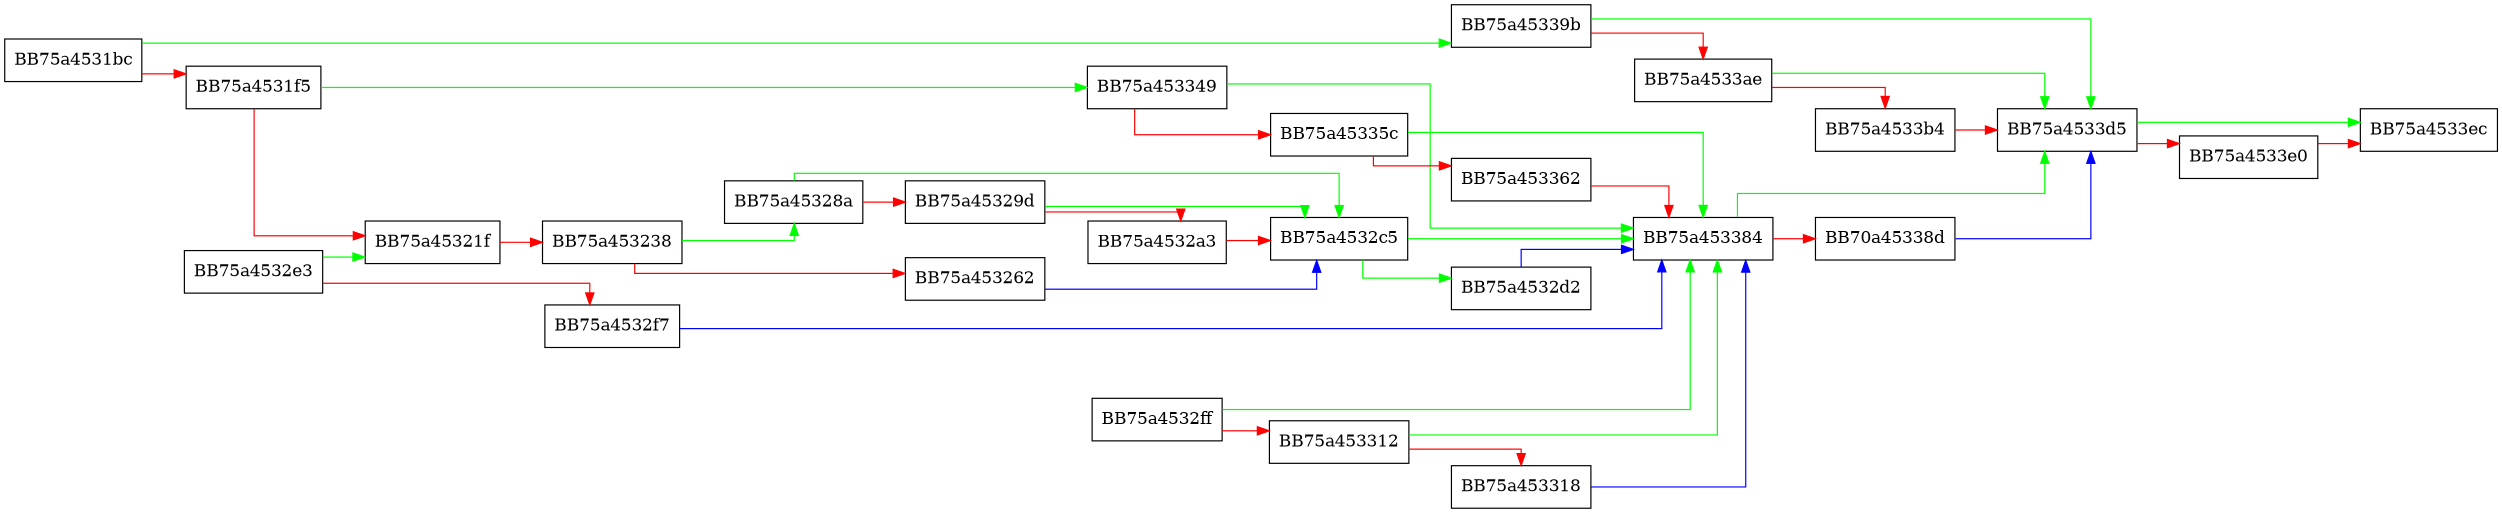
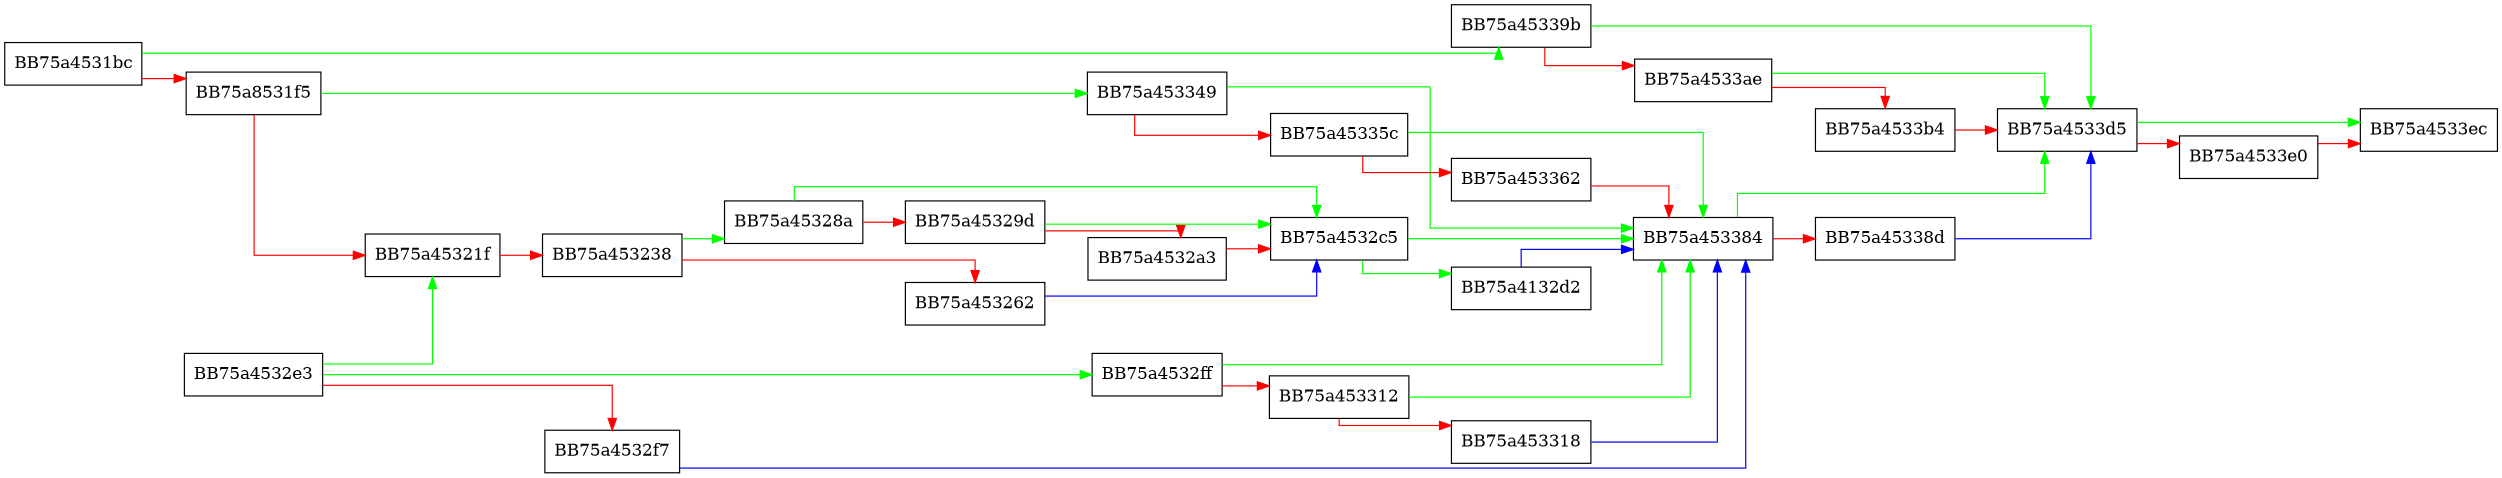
(254, 87) -> (254, 93)
(1885, 239) -> (1885, 239)
(1521, 288) -> (1521, 288)
none -> (702, 375)
